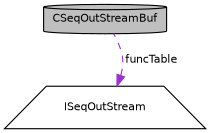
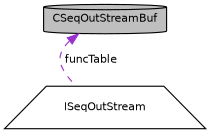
(122, 54) -> (61, 65)
